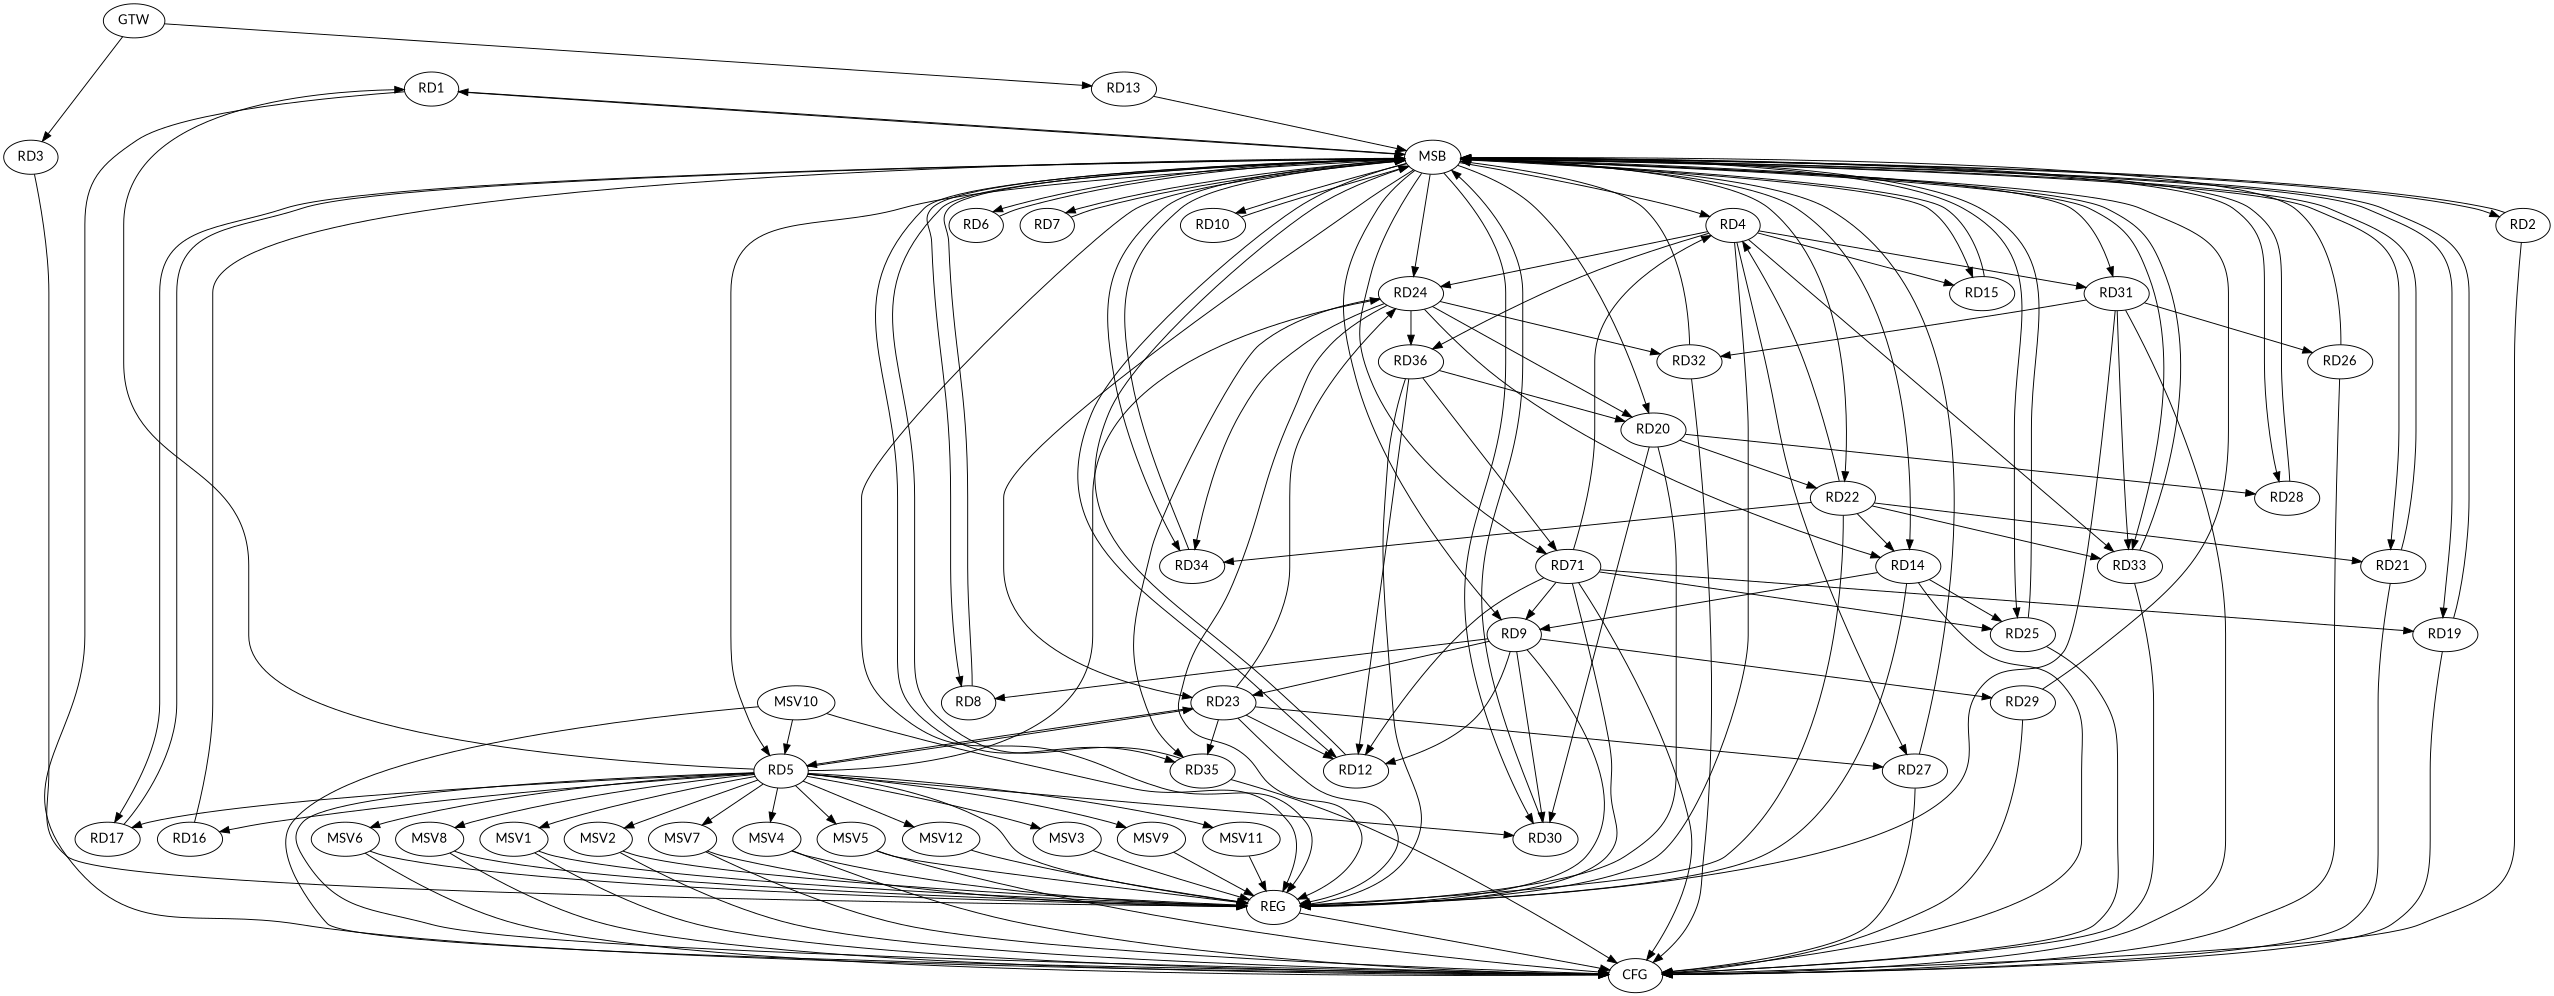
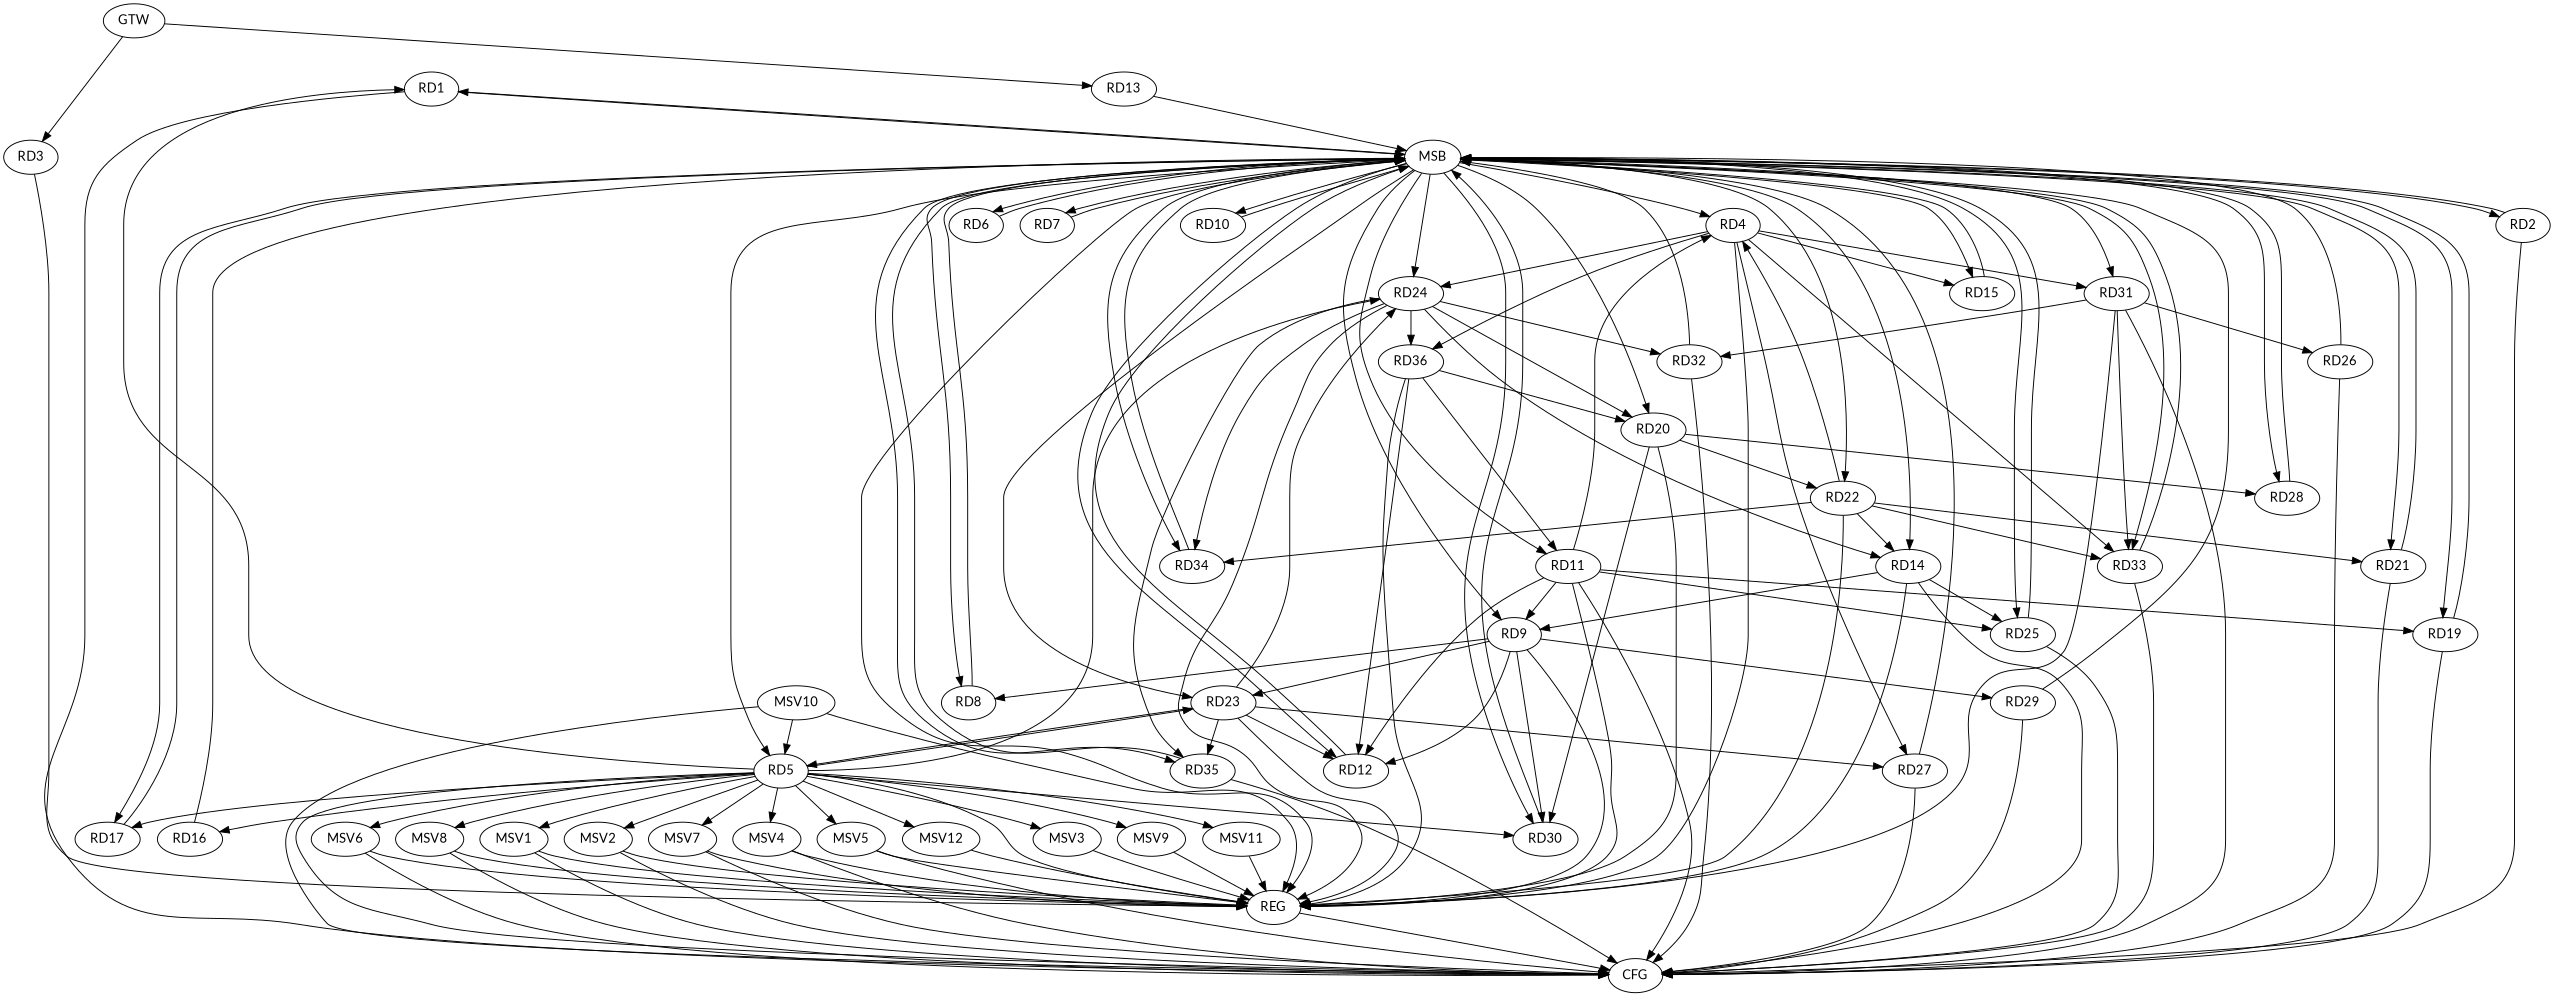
(1568, 566) -> (1568, 566)
